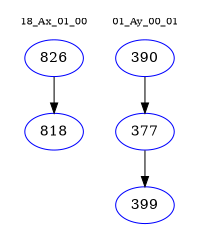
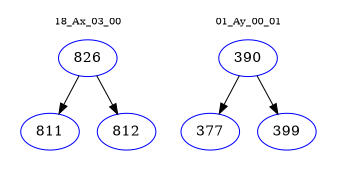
(54, 22) -> (88, 22)
none -> (50, 132)
(54, 132) -> (127, 132)
(145, 163) -> (265, 90)
